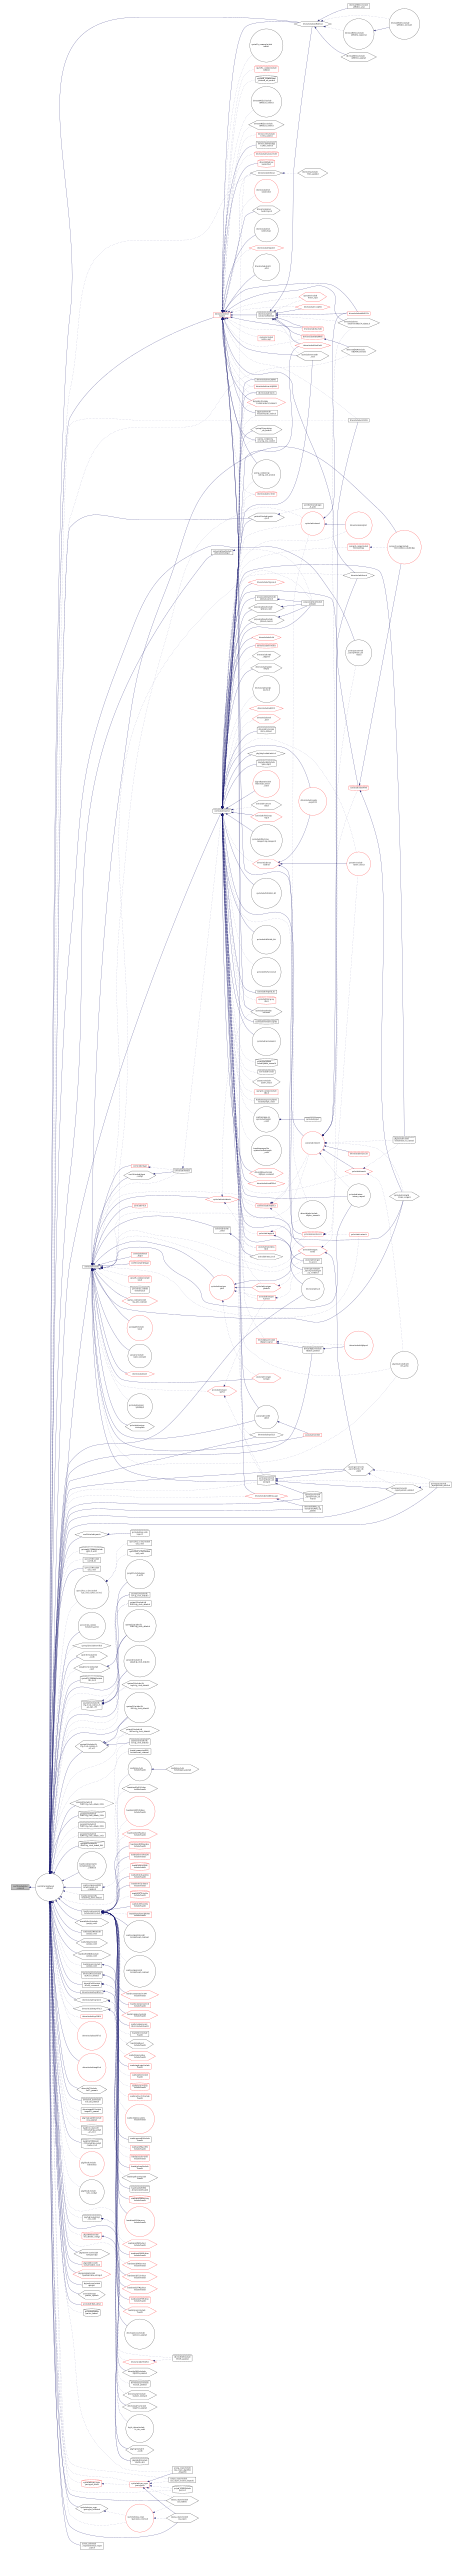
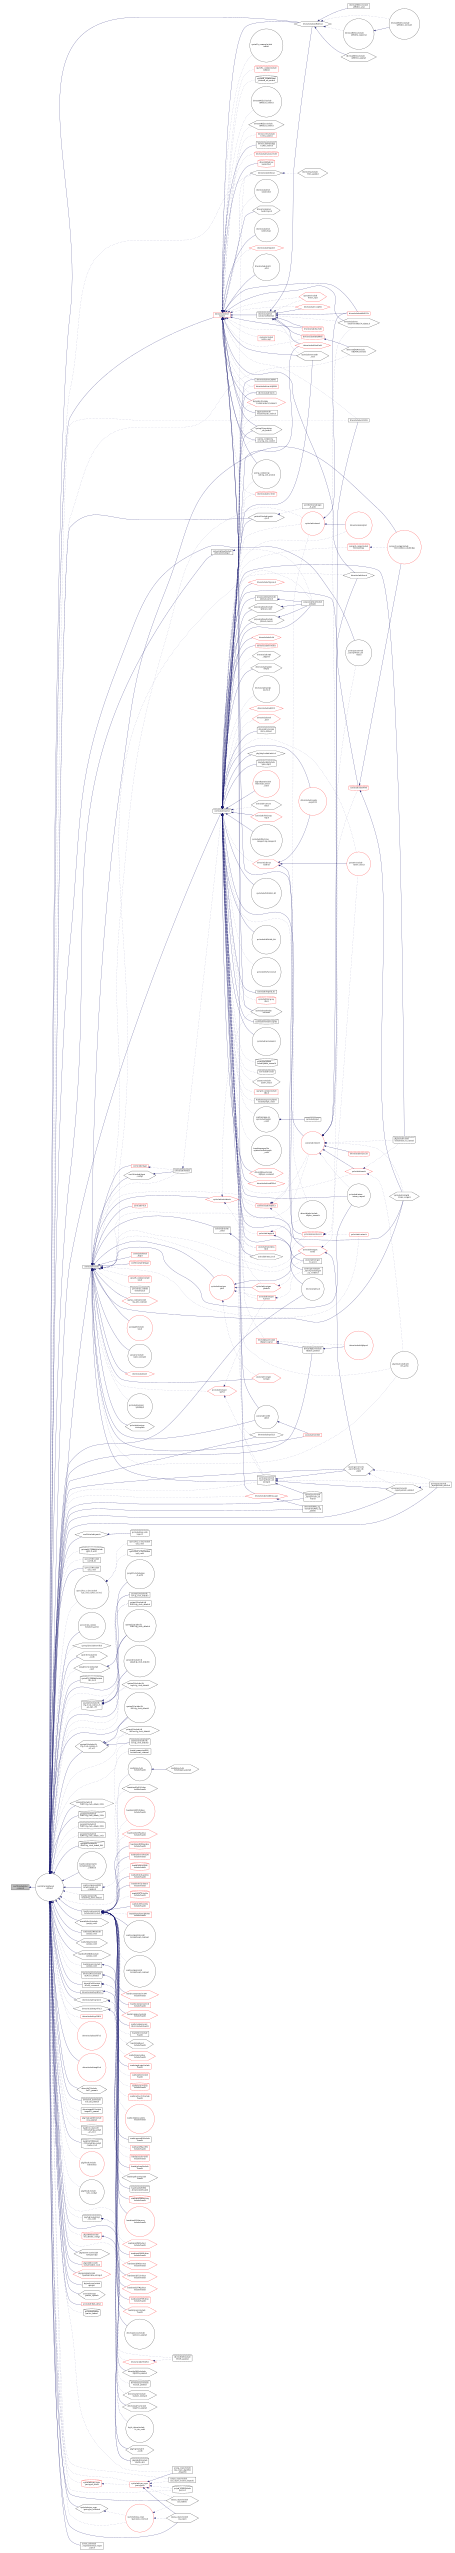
(266, 191) -> (266, 191)
none -> (237, 396)
